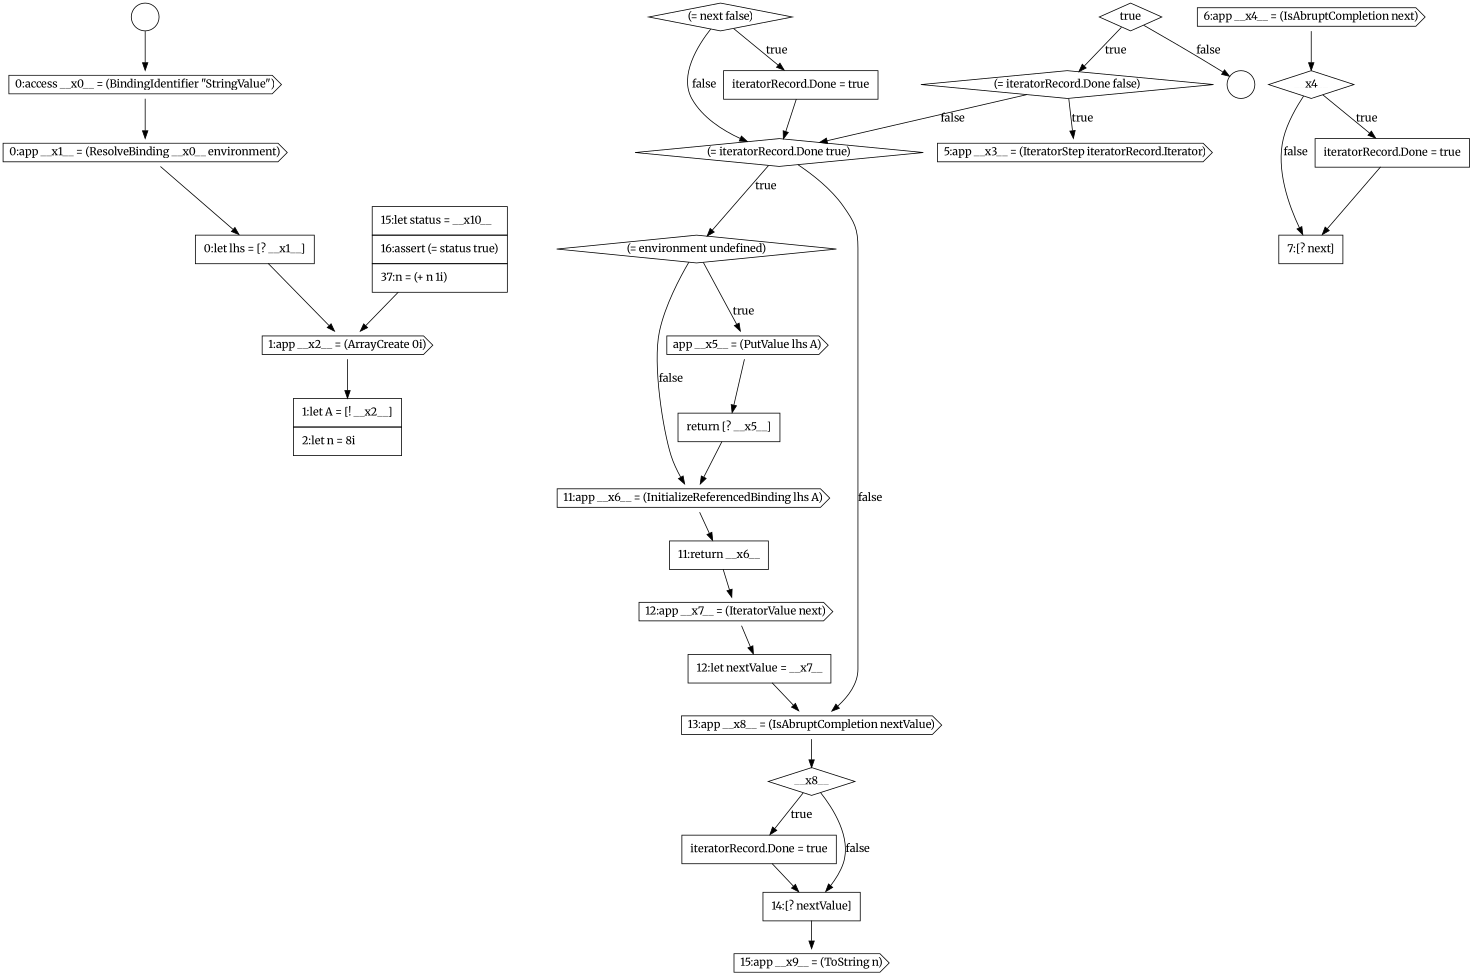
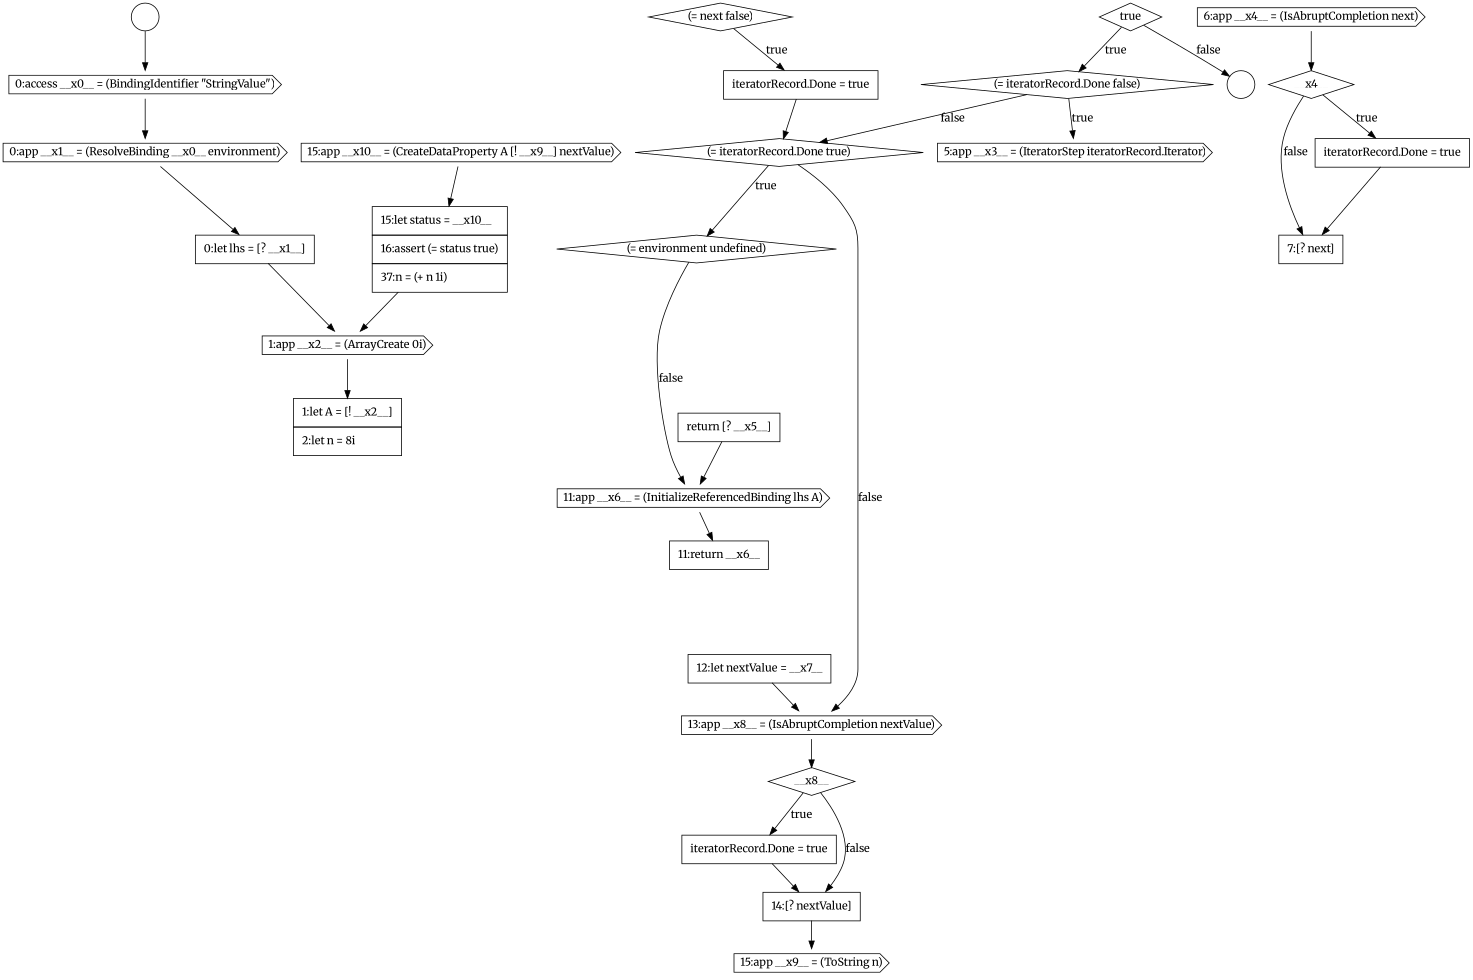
(690, 93) -> none
none -> (461, 153)
(748, 345) -> none
(736, 612) -> none
